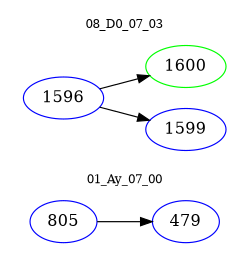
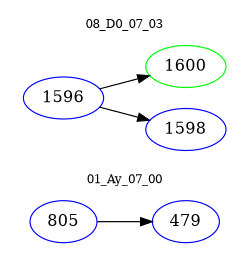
(186, 130) -> (186, 130)
